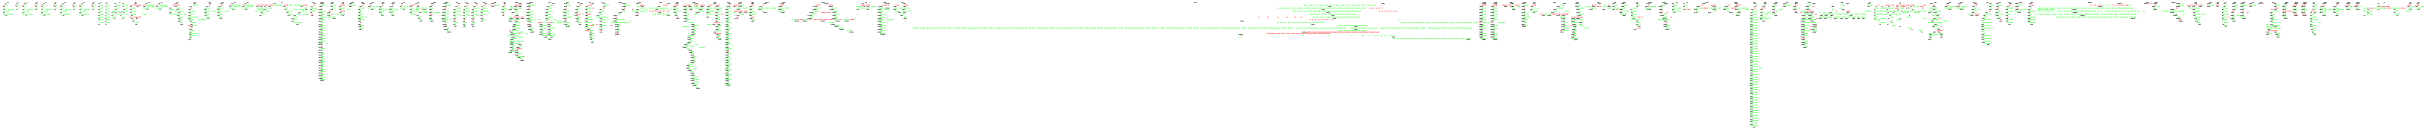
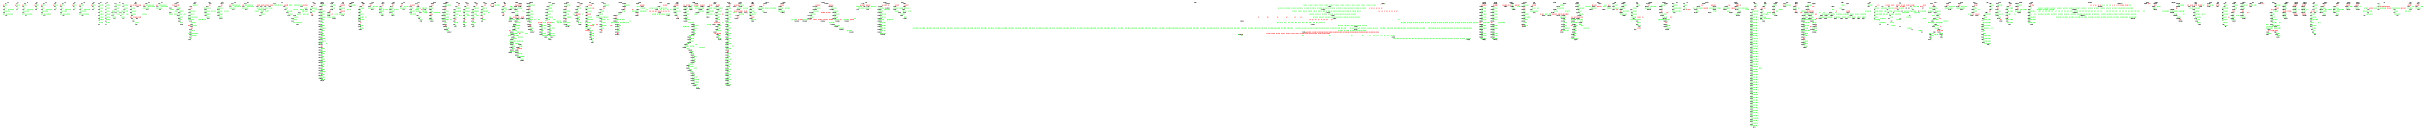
none -> (320, 51)
